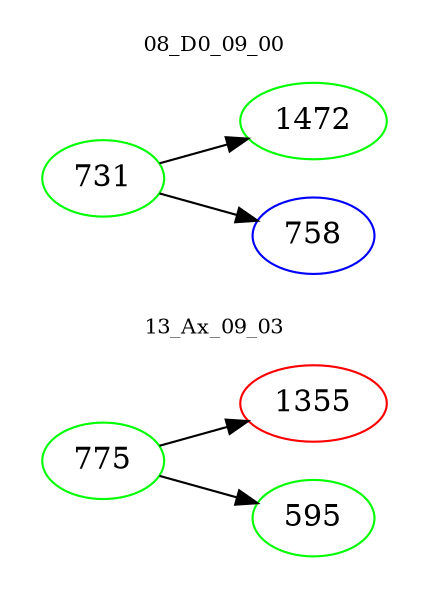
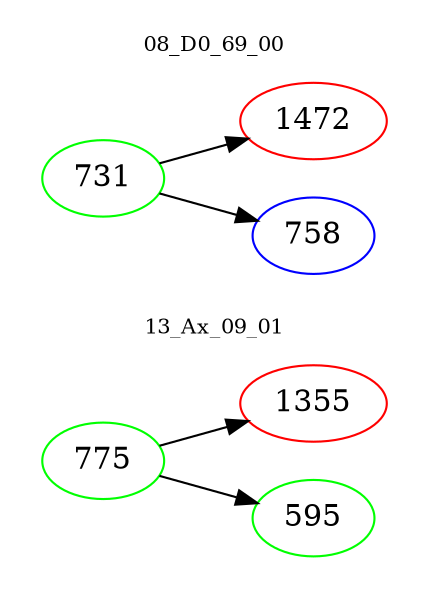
(215, 46) -> (215, 46)
(314, 121) -> (314, 121)
(215, 328) -> (215, 328)
